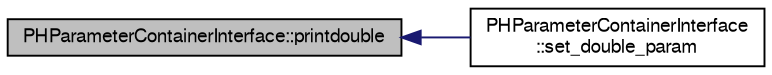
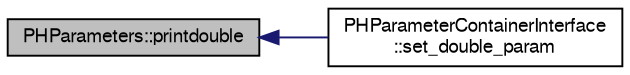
(205, 37) -> (133, 37)
